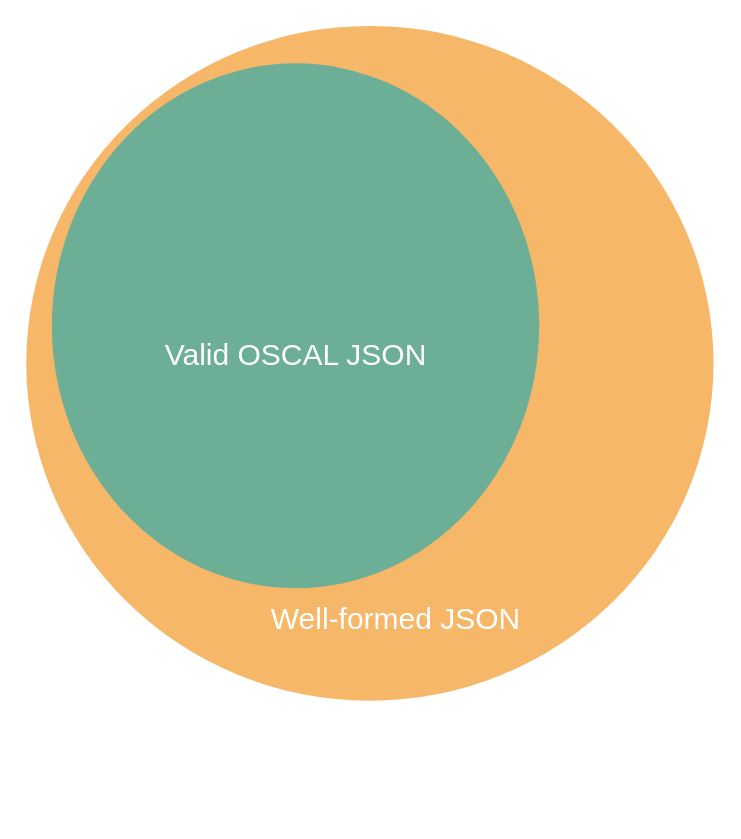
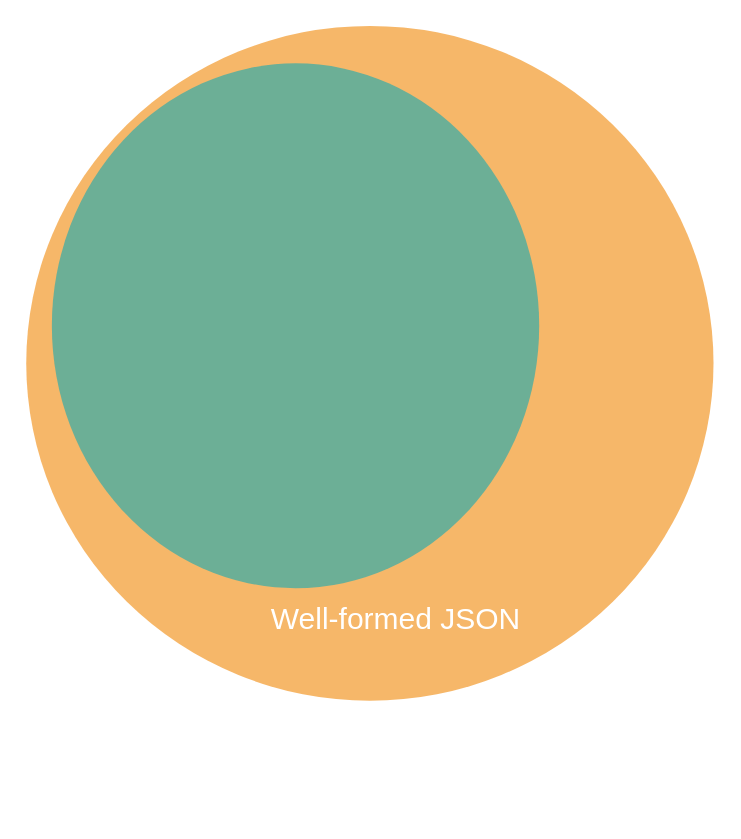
(295, 355) -> none
